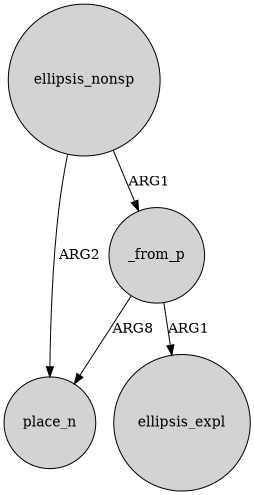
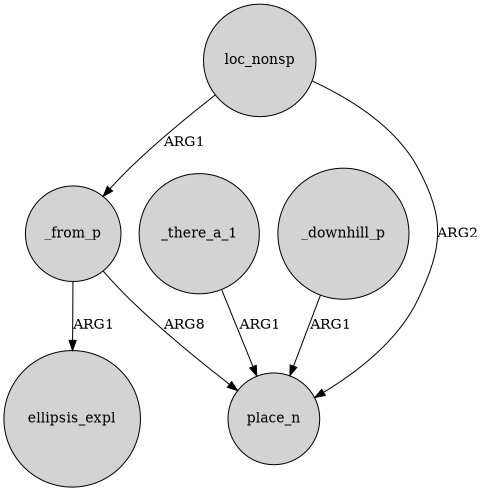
(84, 80) -> (260, 60)
none -> (199, 234)
none -> (343, 234)
